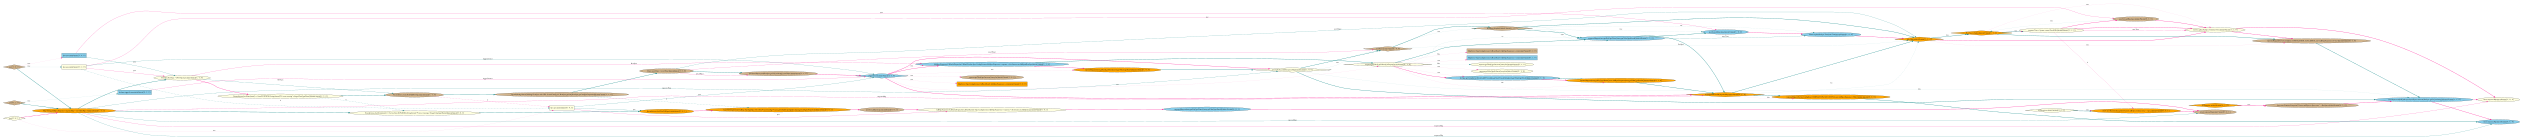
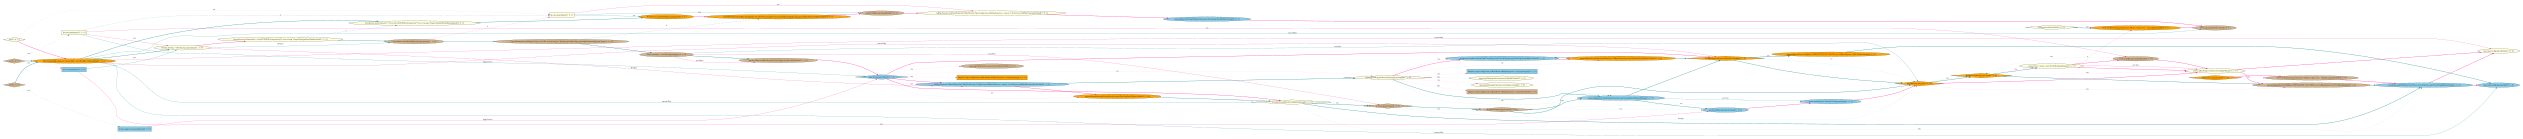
(724, 94) -> (716, 13)
